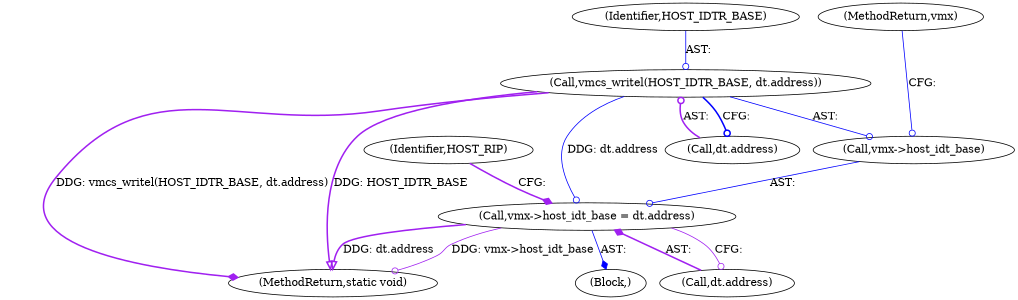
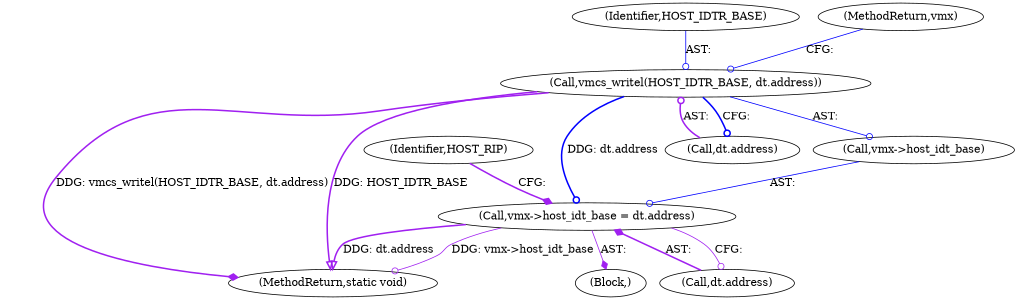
(907, 80) -> (798, 49)
(569, 134) -> (569, 134)
(597, 245) -> (597, 245)
